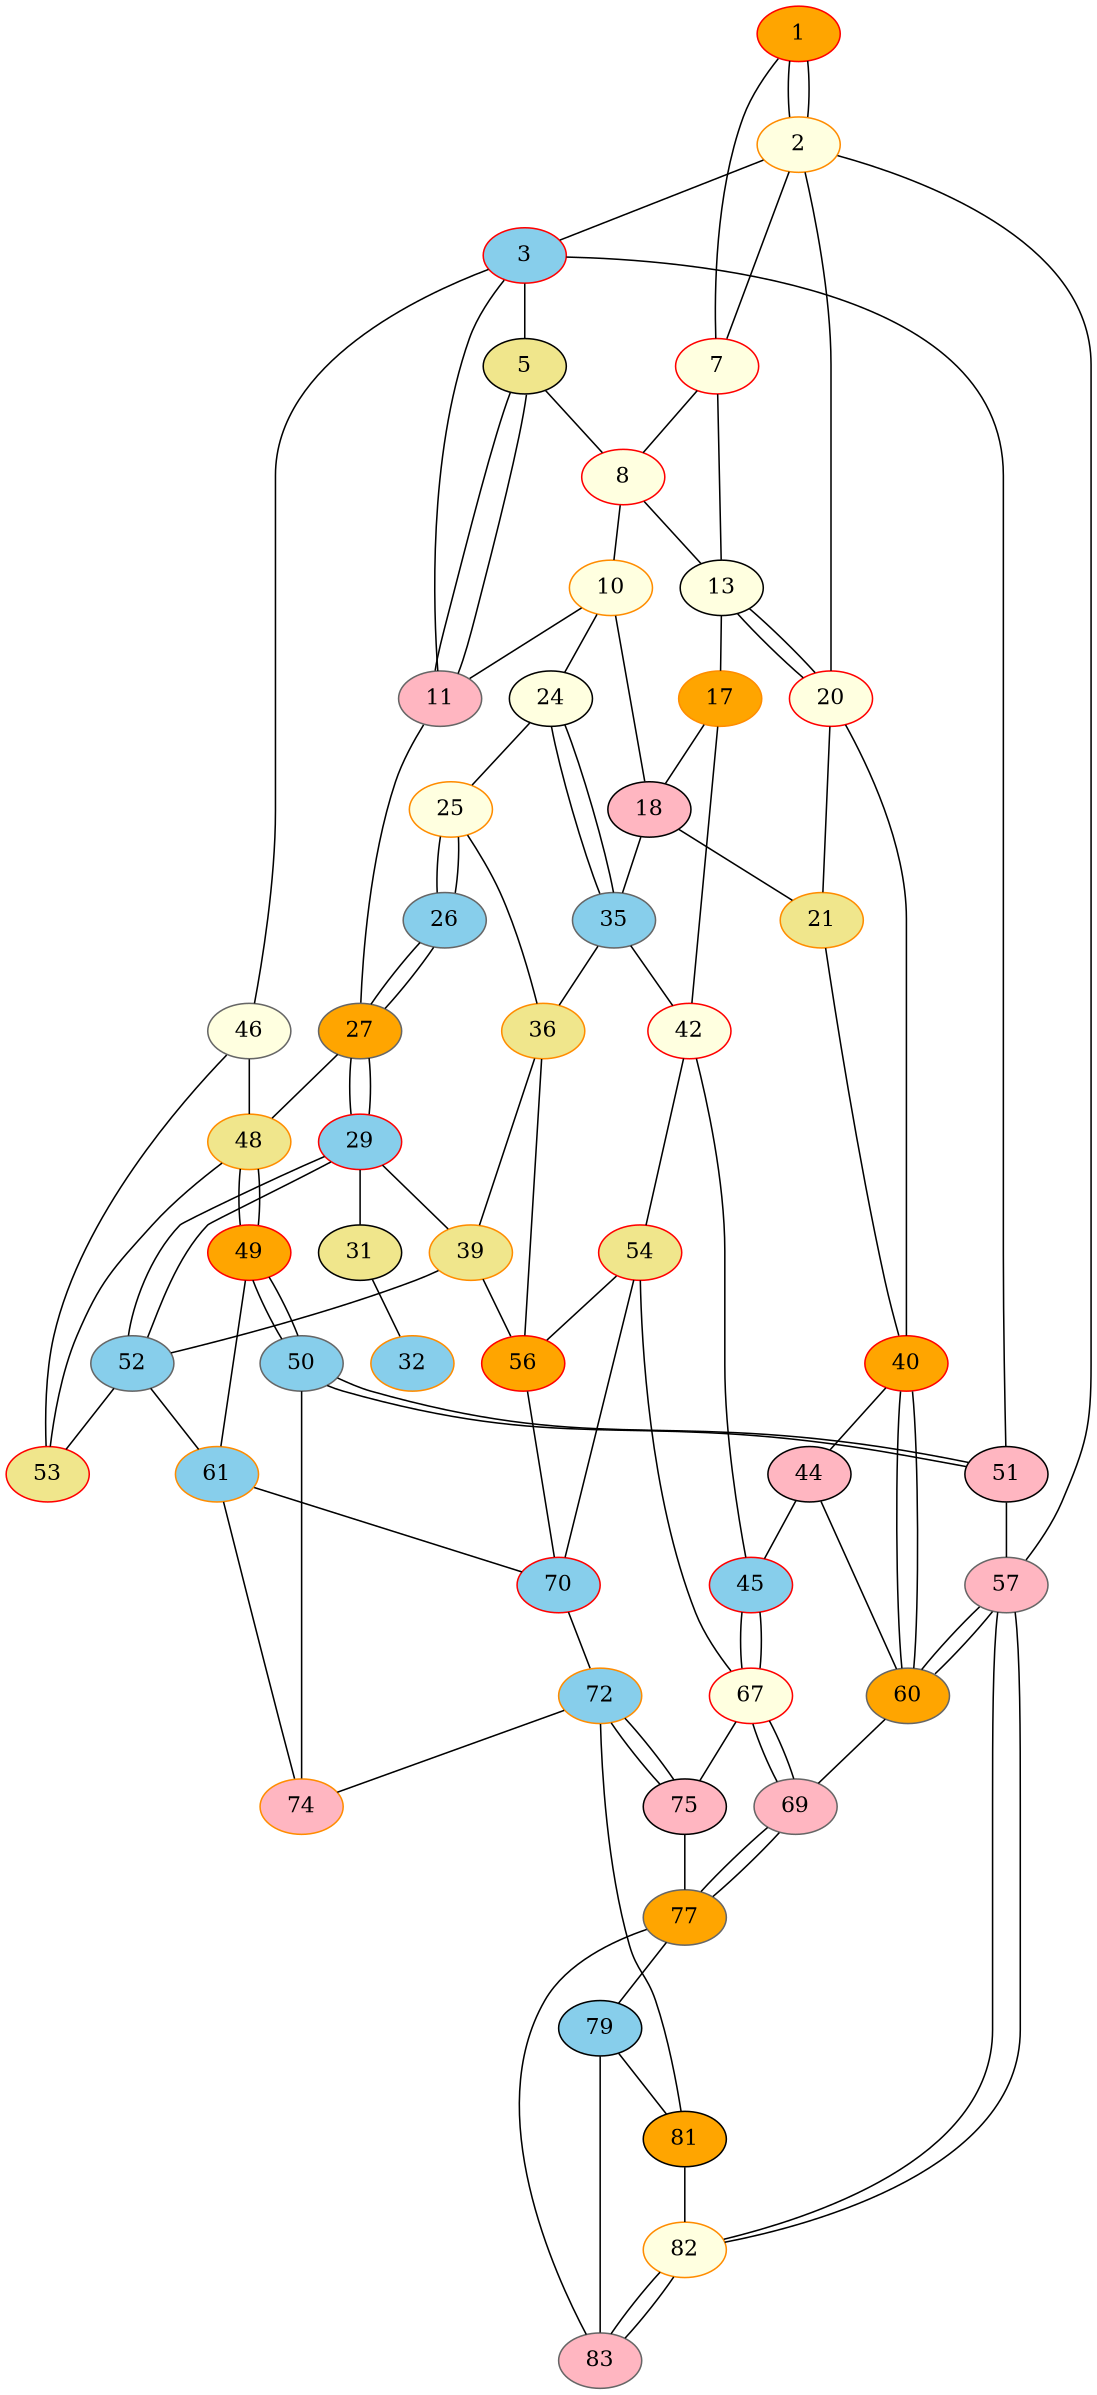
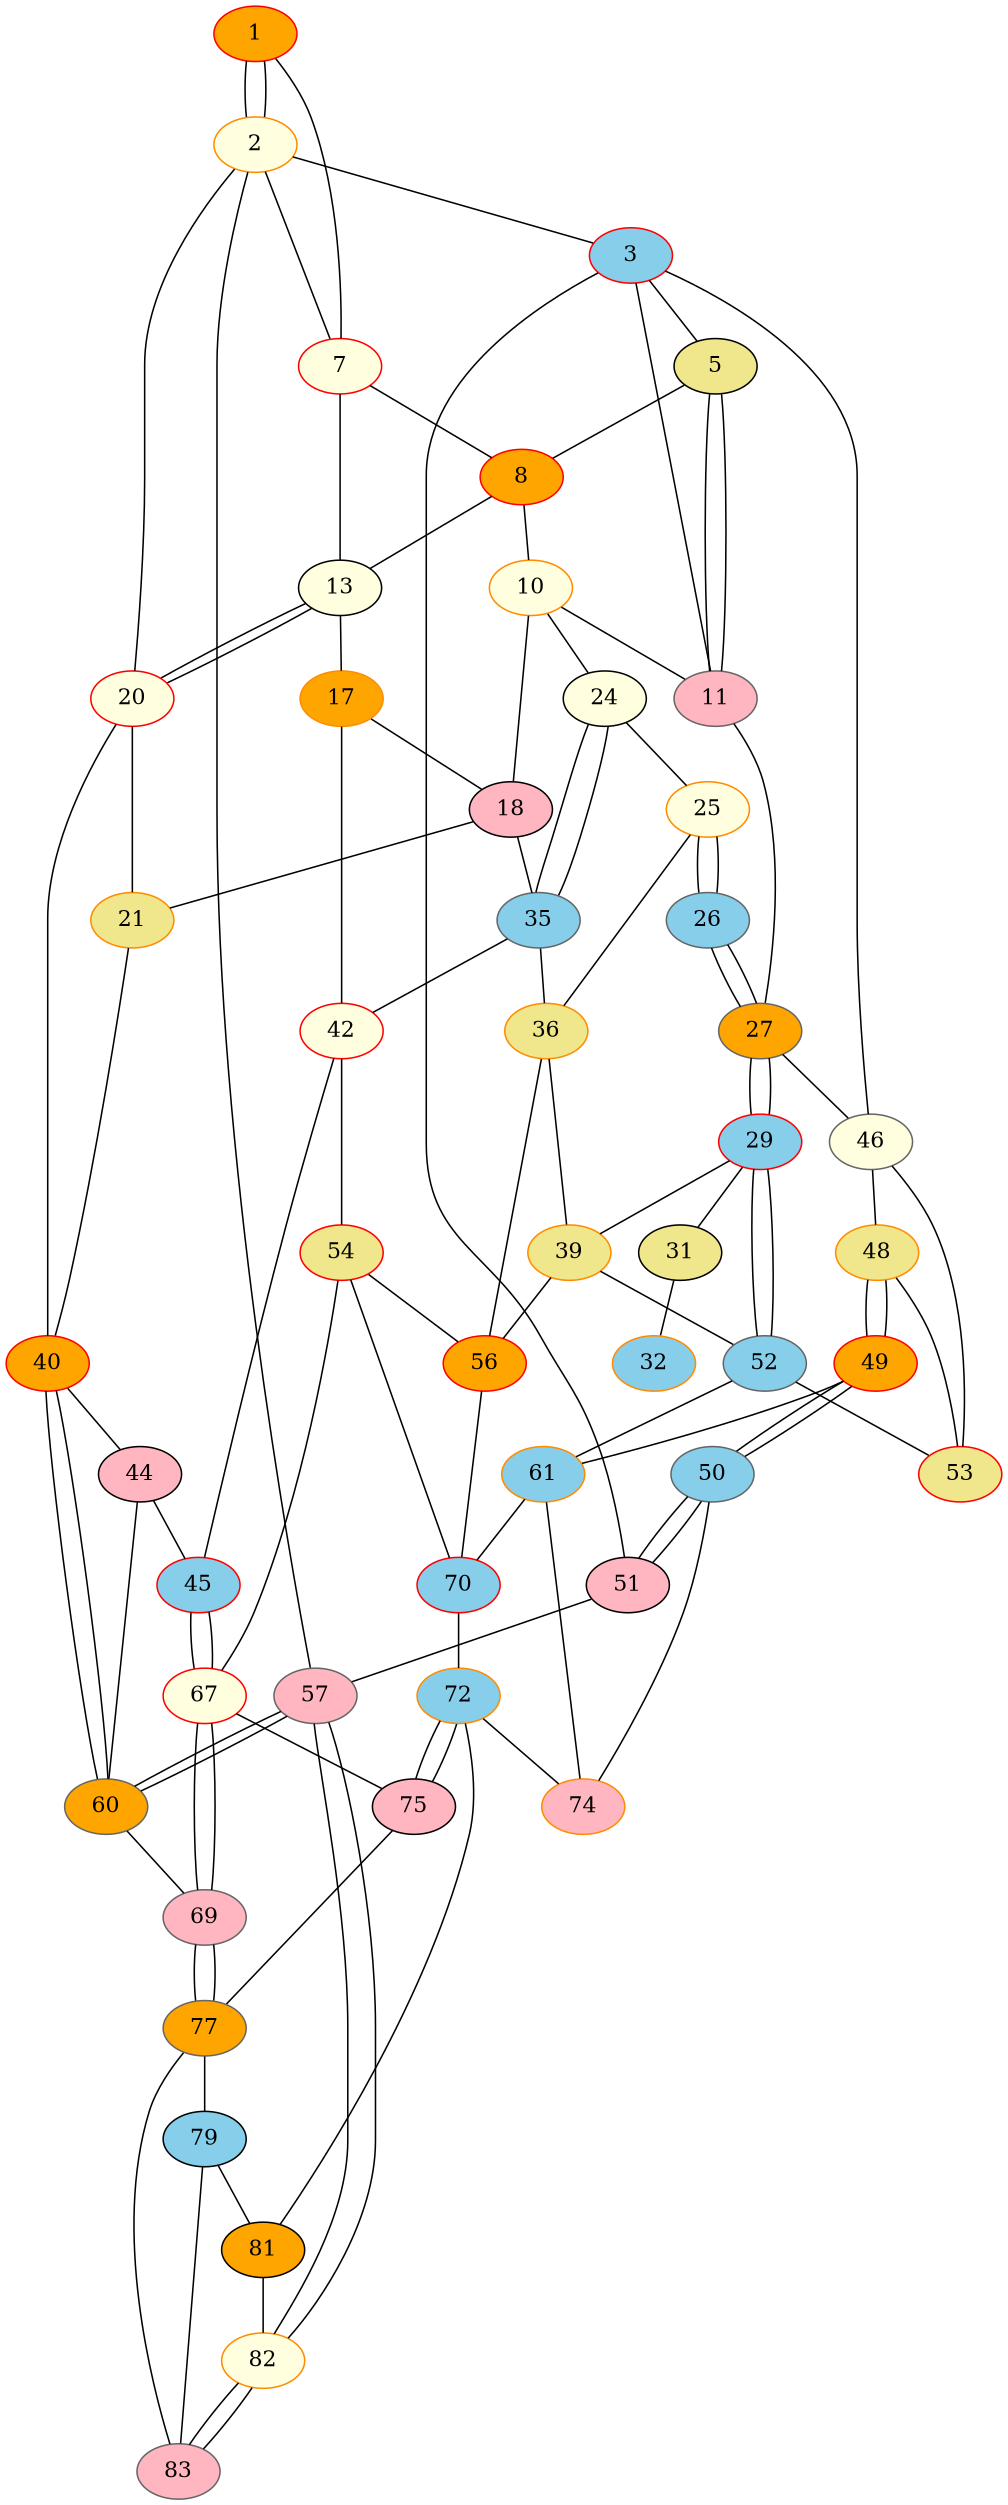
(623, 477) -> (522, 477)
(305, 1086) -> (815, 1086)
